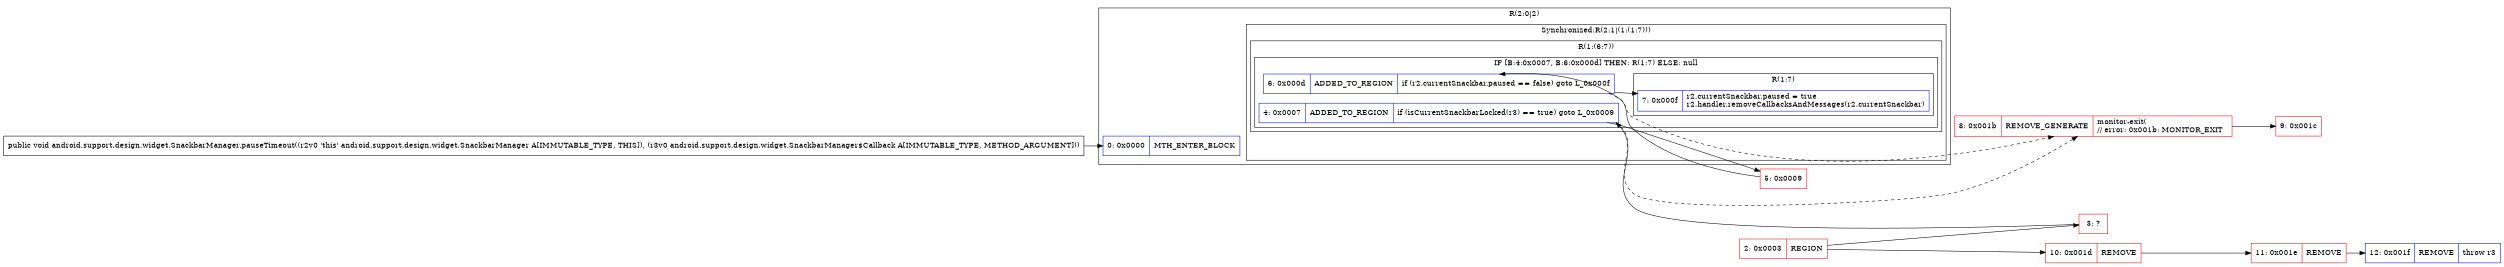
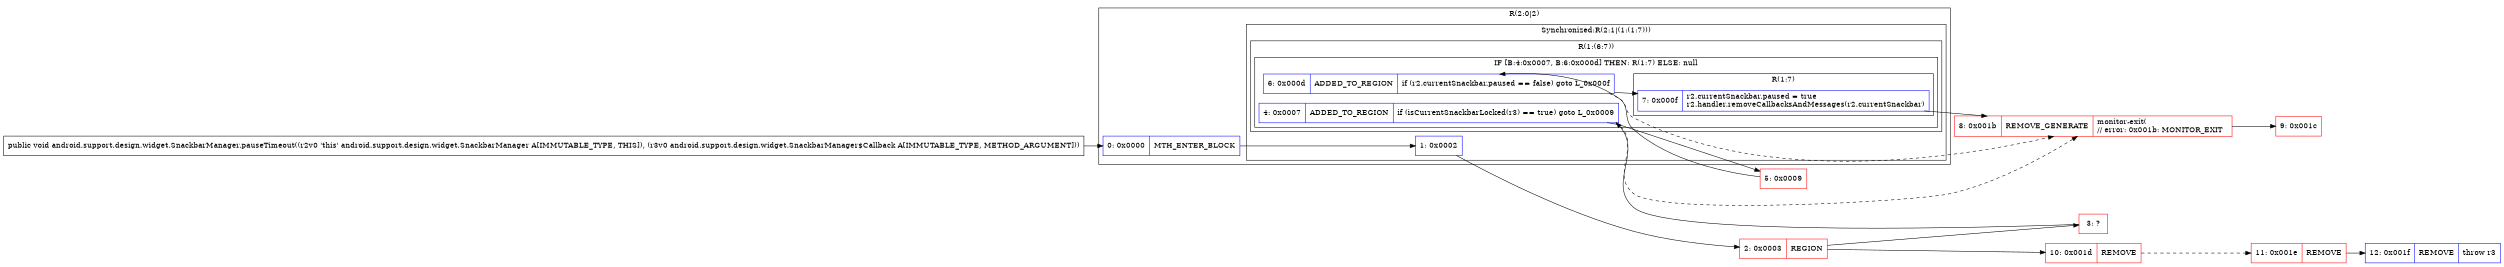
none -> (1954, 113)
none -> (1439, 146)
(2193, 253) -> (2193, 253)
